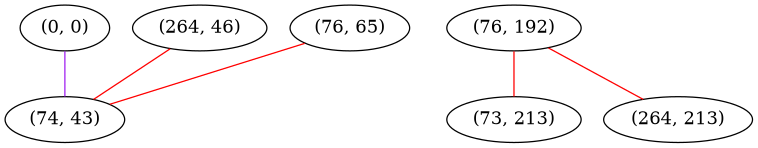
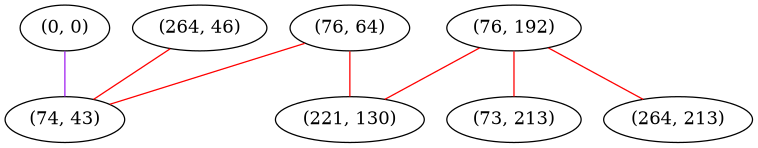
(350, 28) -> (350, 28)
none -> (350, 120)
